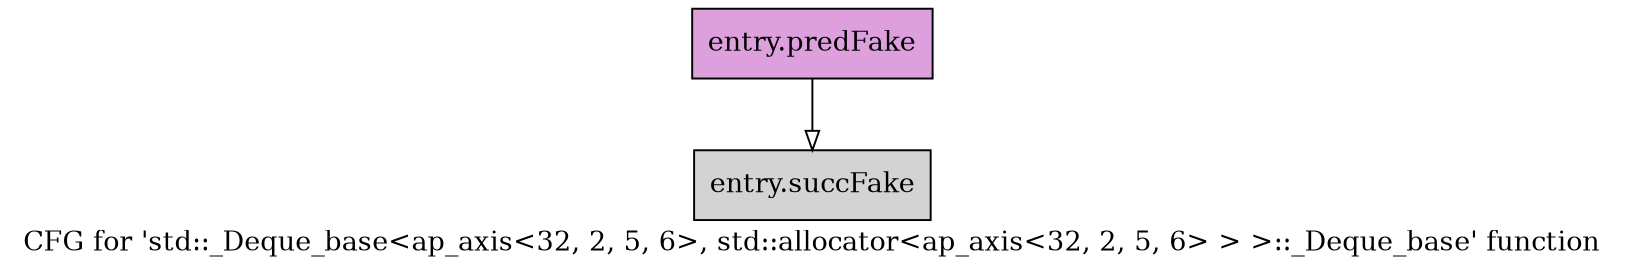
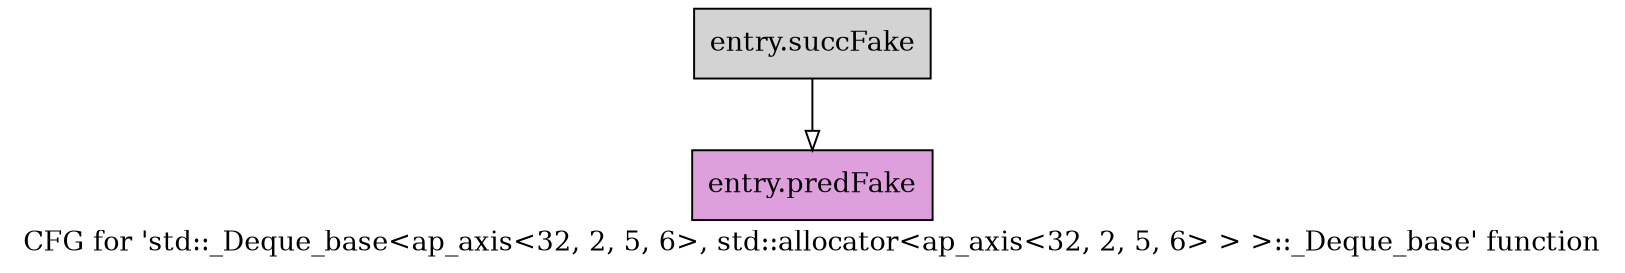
(812, 105) -> (812, 105)
